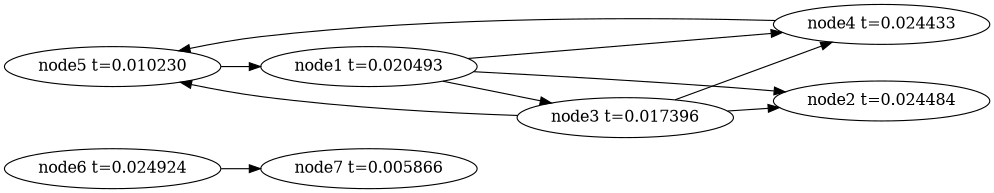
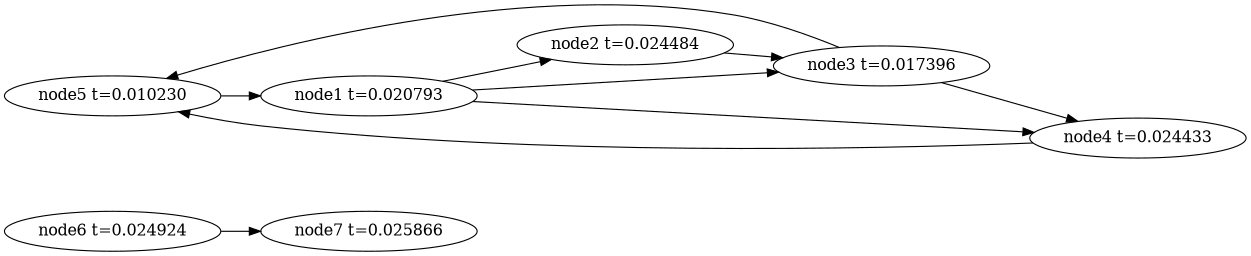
(369, 67) -> (369, 96)
(748, 110) -> (748, 55)
(369, 169) -> (369, 231)
